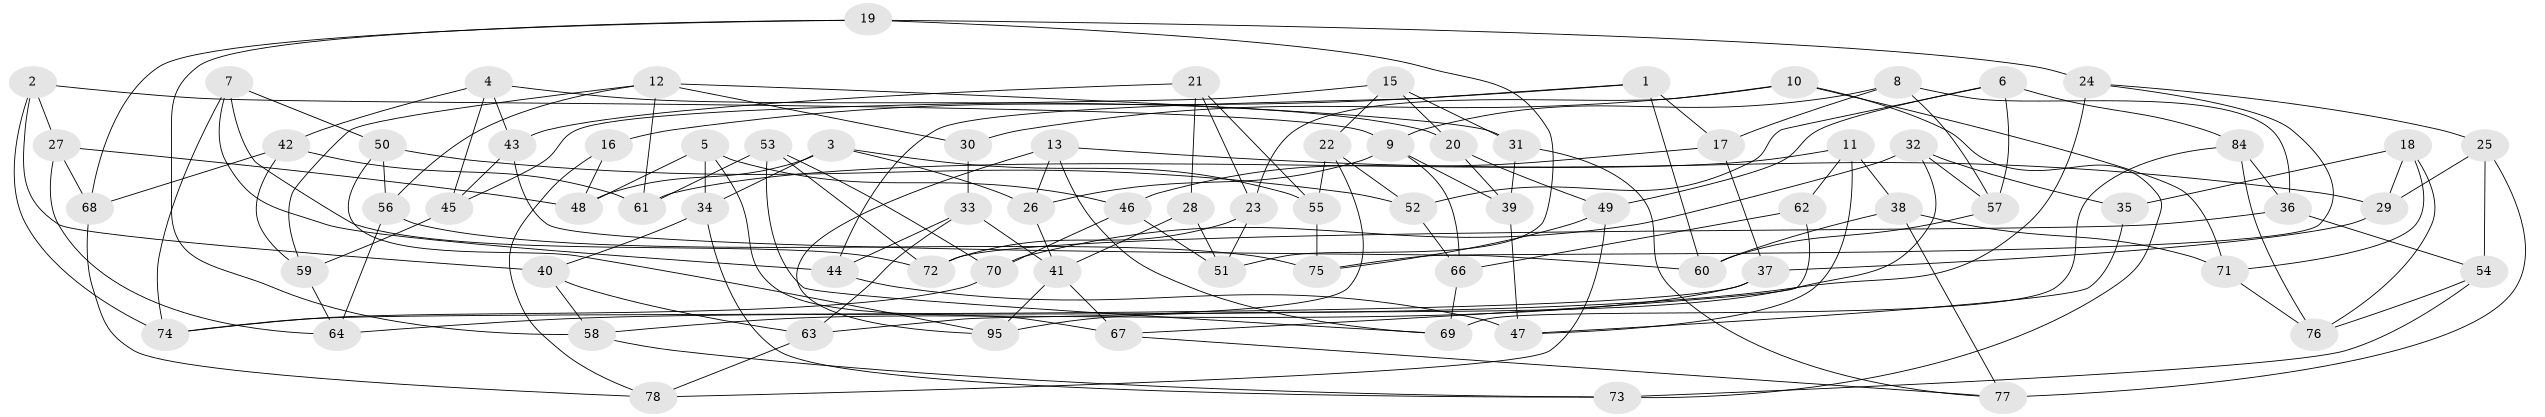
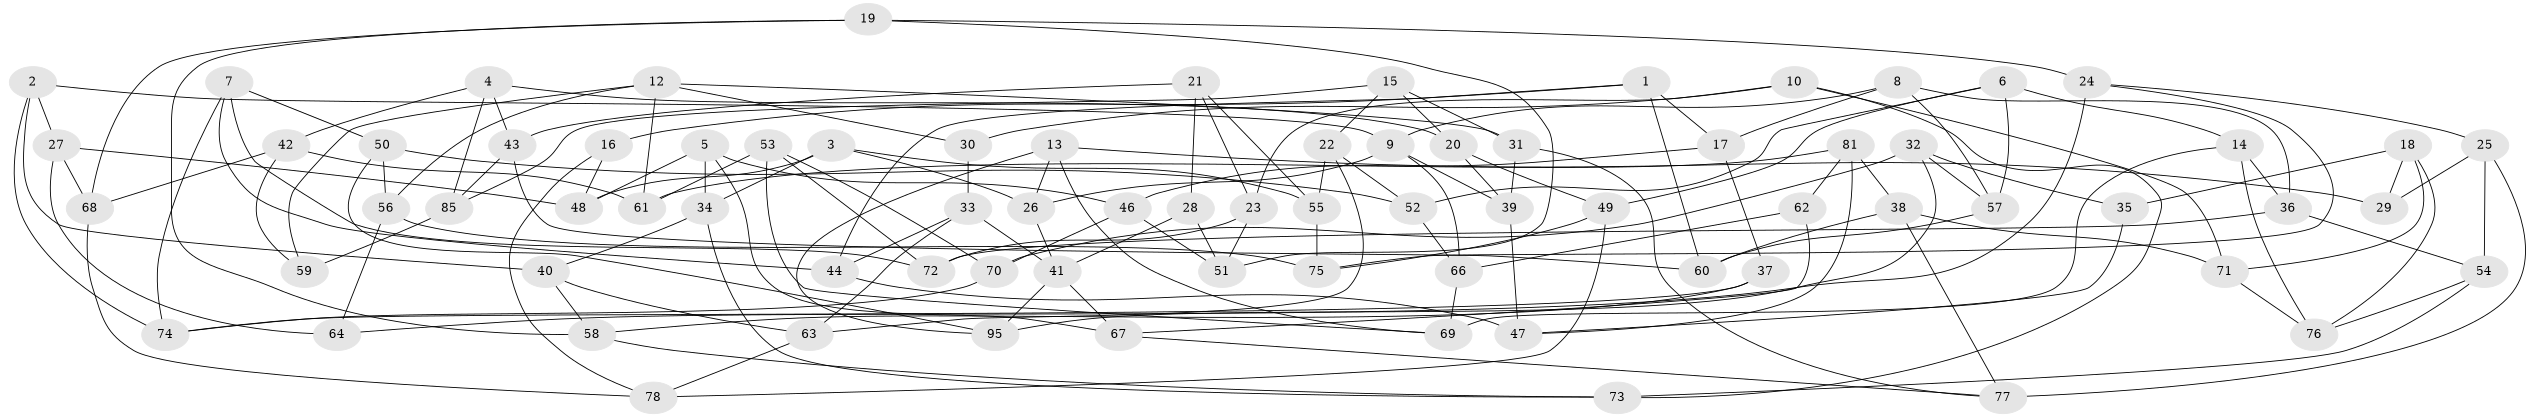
(1851, 145) -> (1851, 145)
(2240, 145) -> (2240, 145)
(449, 209) -> (449, 209)
(2093, 253) -> none
(318, 298) -> none
